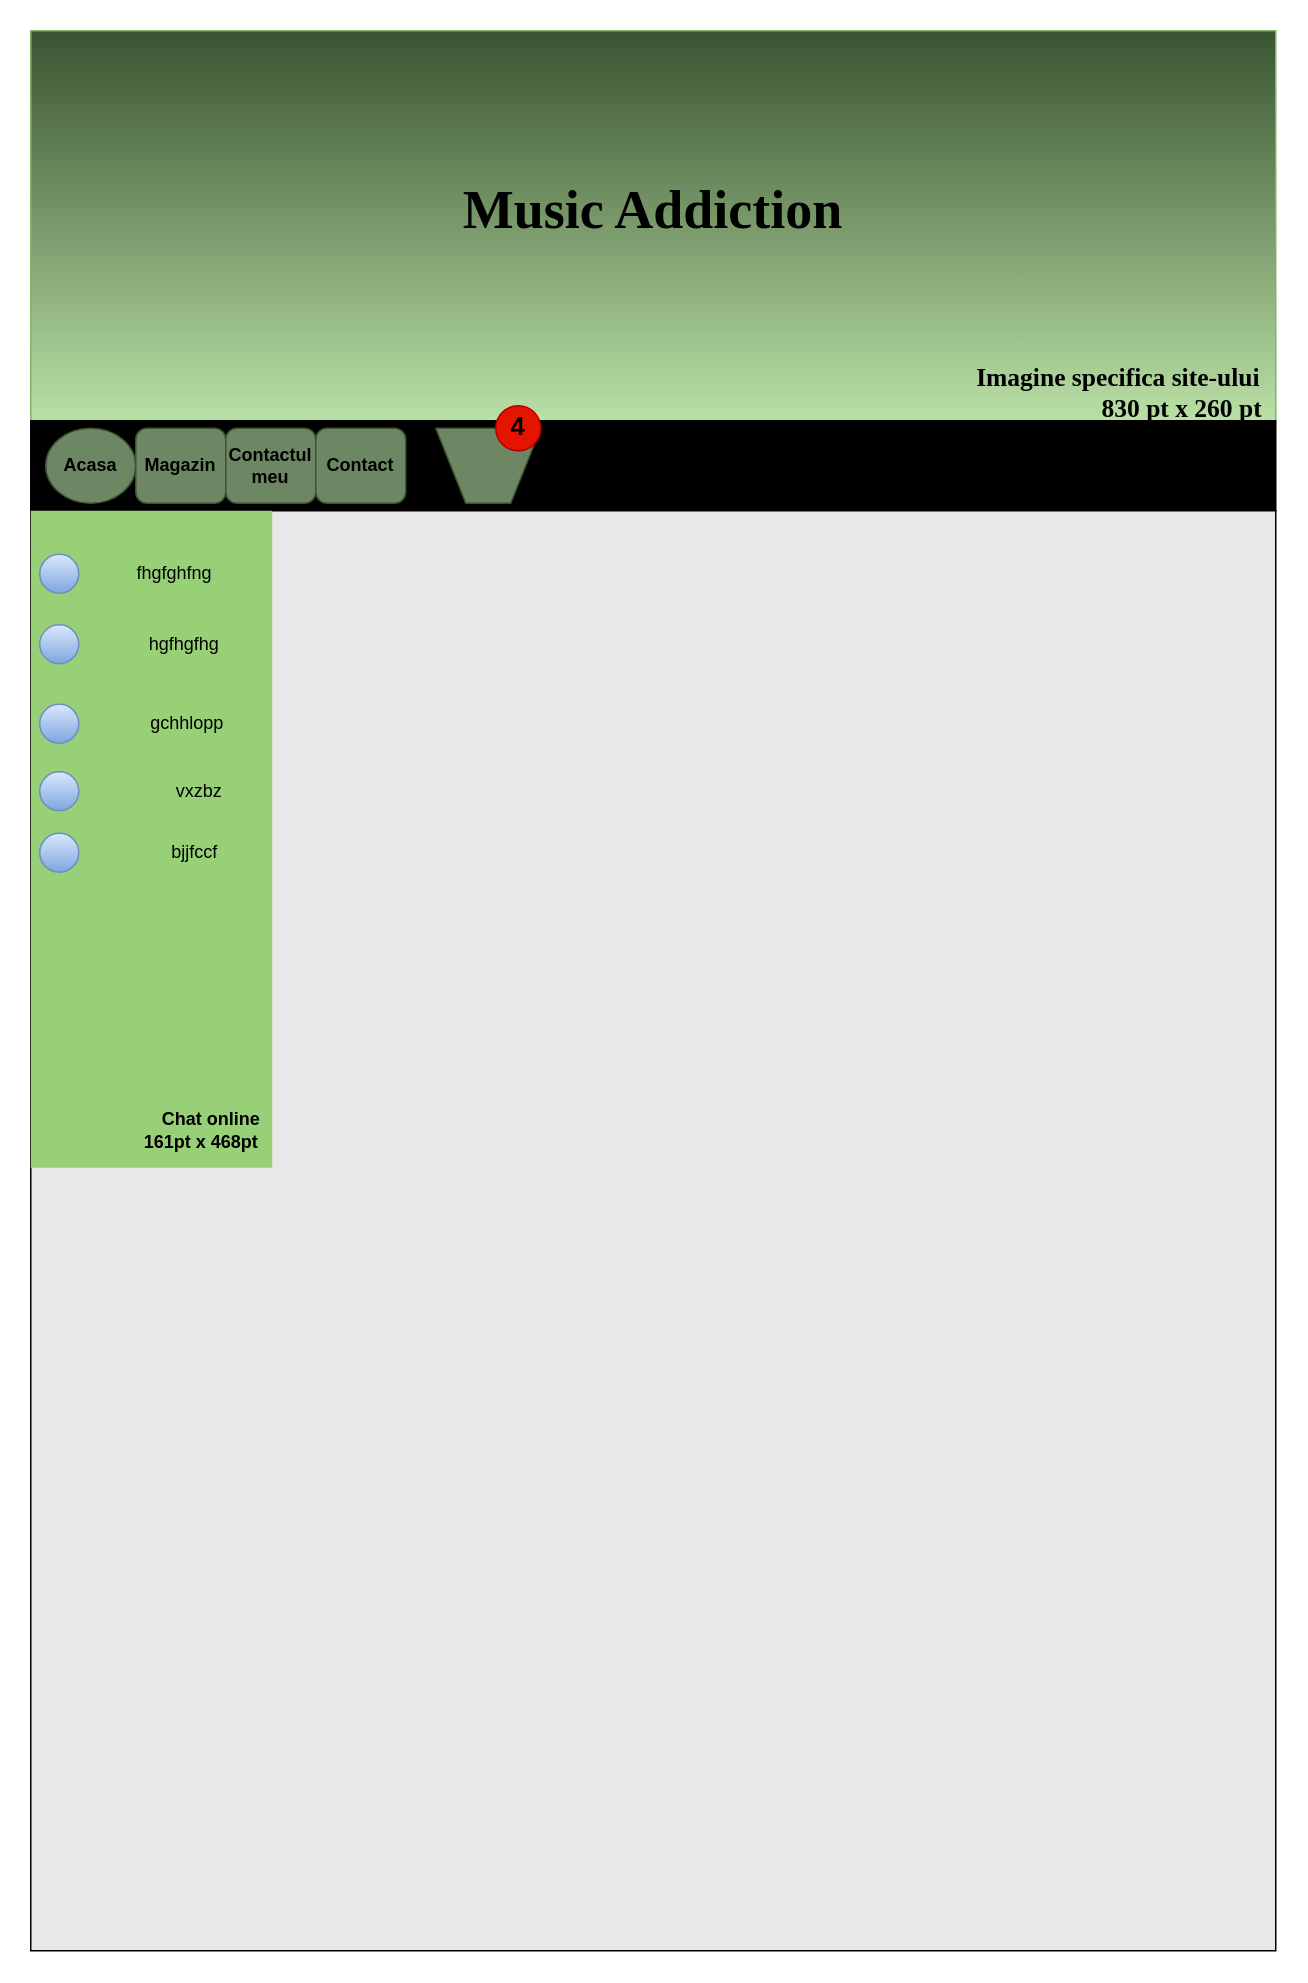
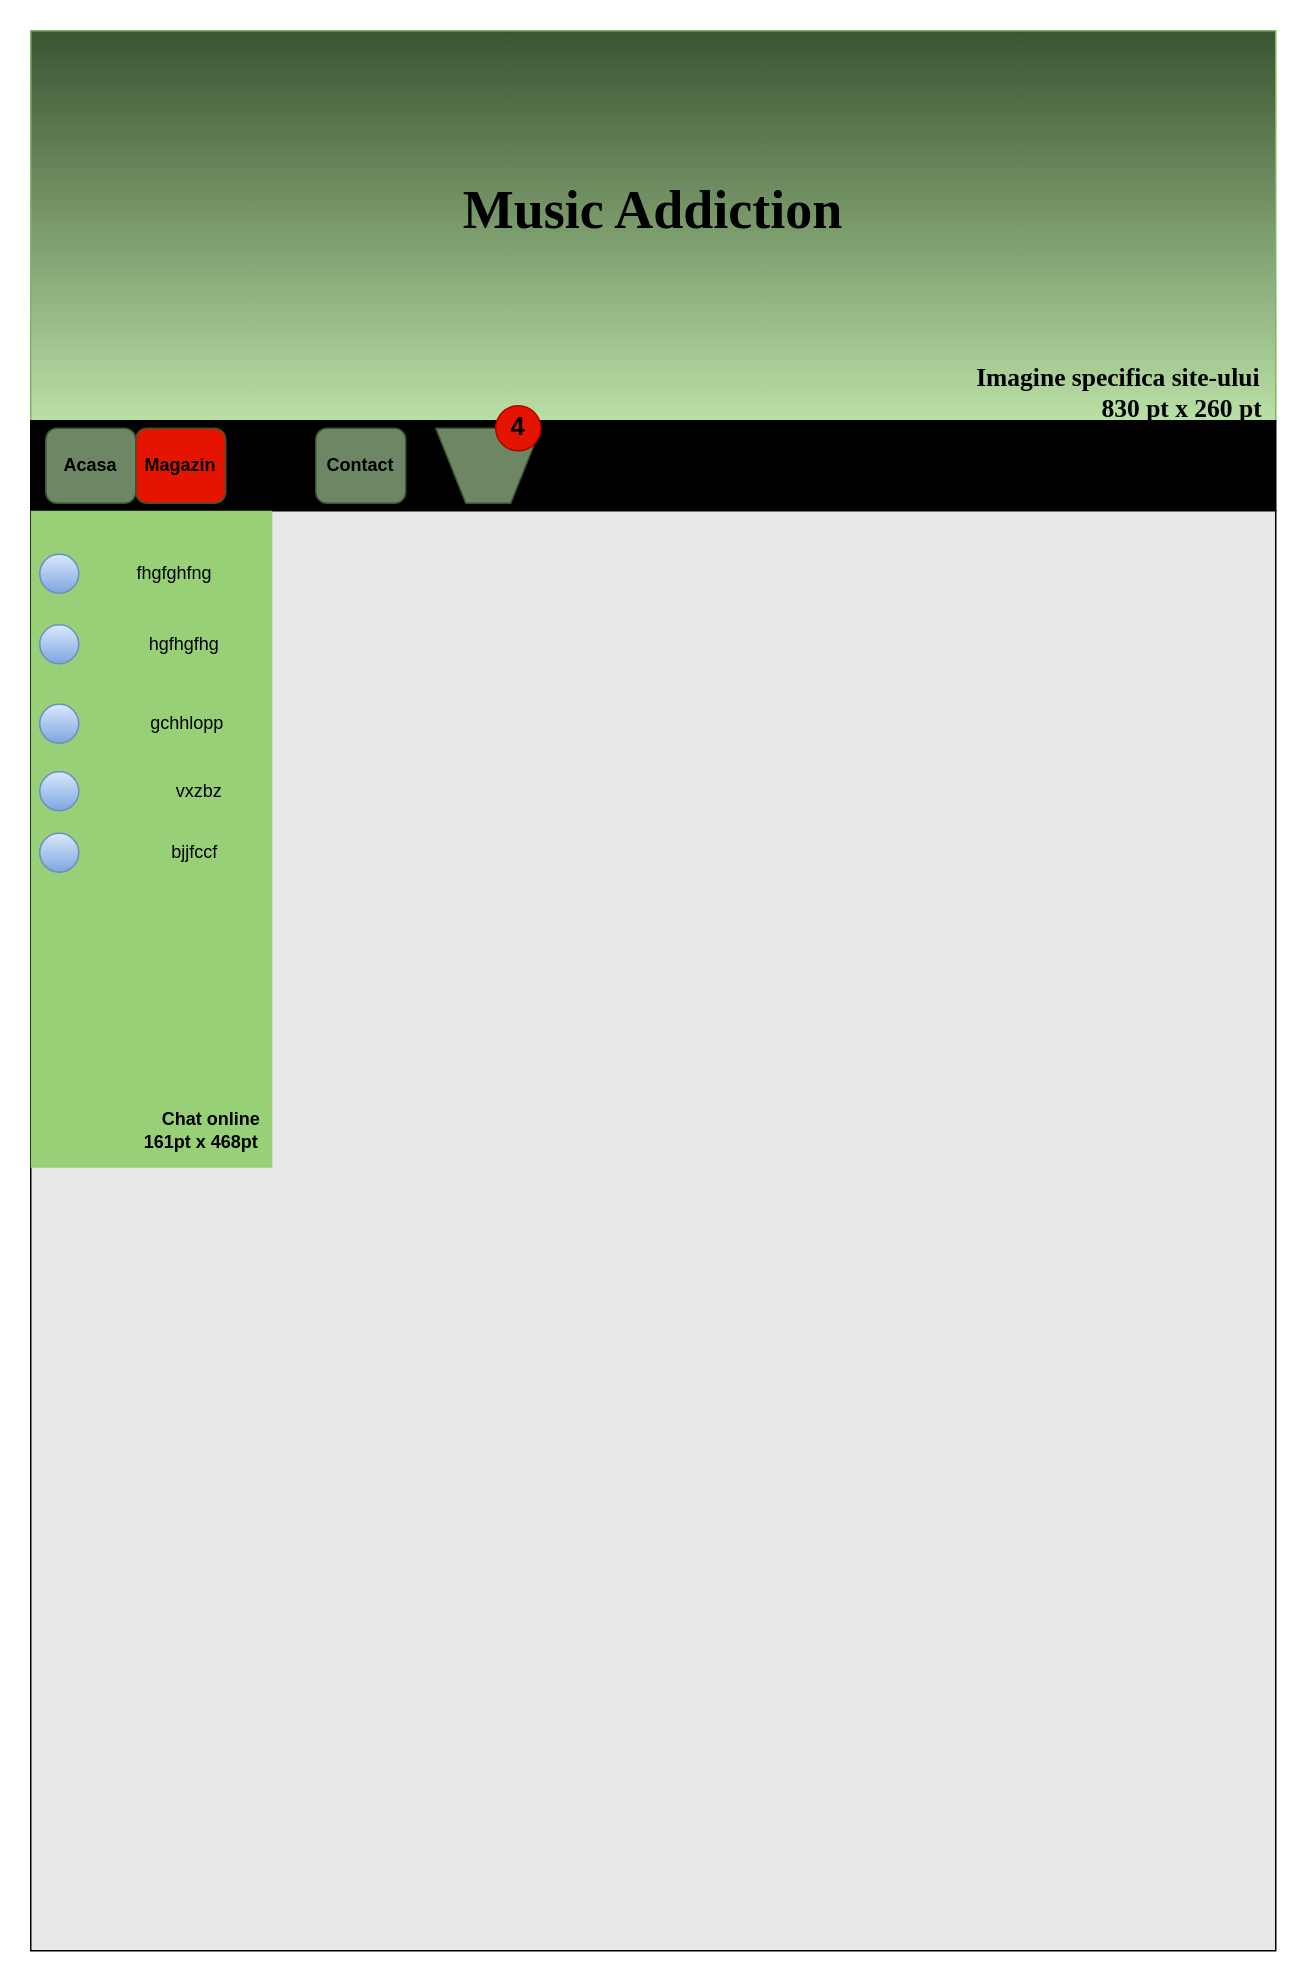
(91, 466) -> (91, 466)
(181, 466) -> (181, 466)
(271, 466) -> none
